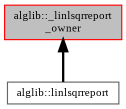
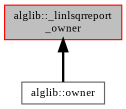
(63, 93) -> (63, 93)
